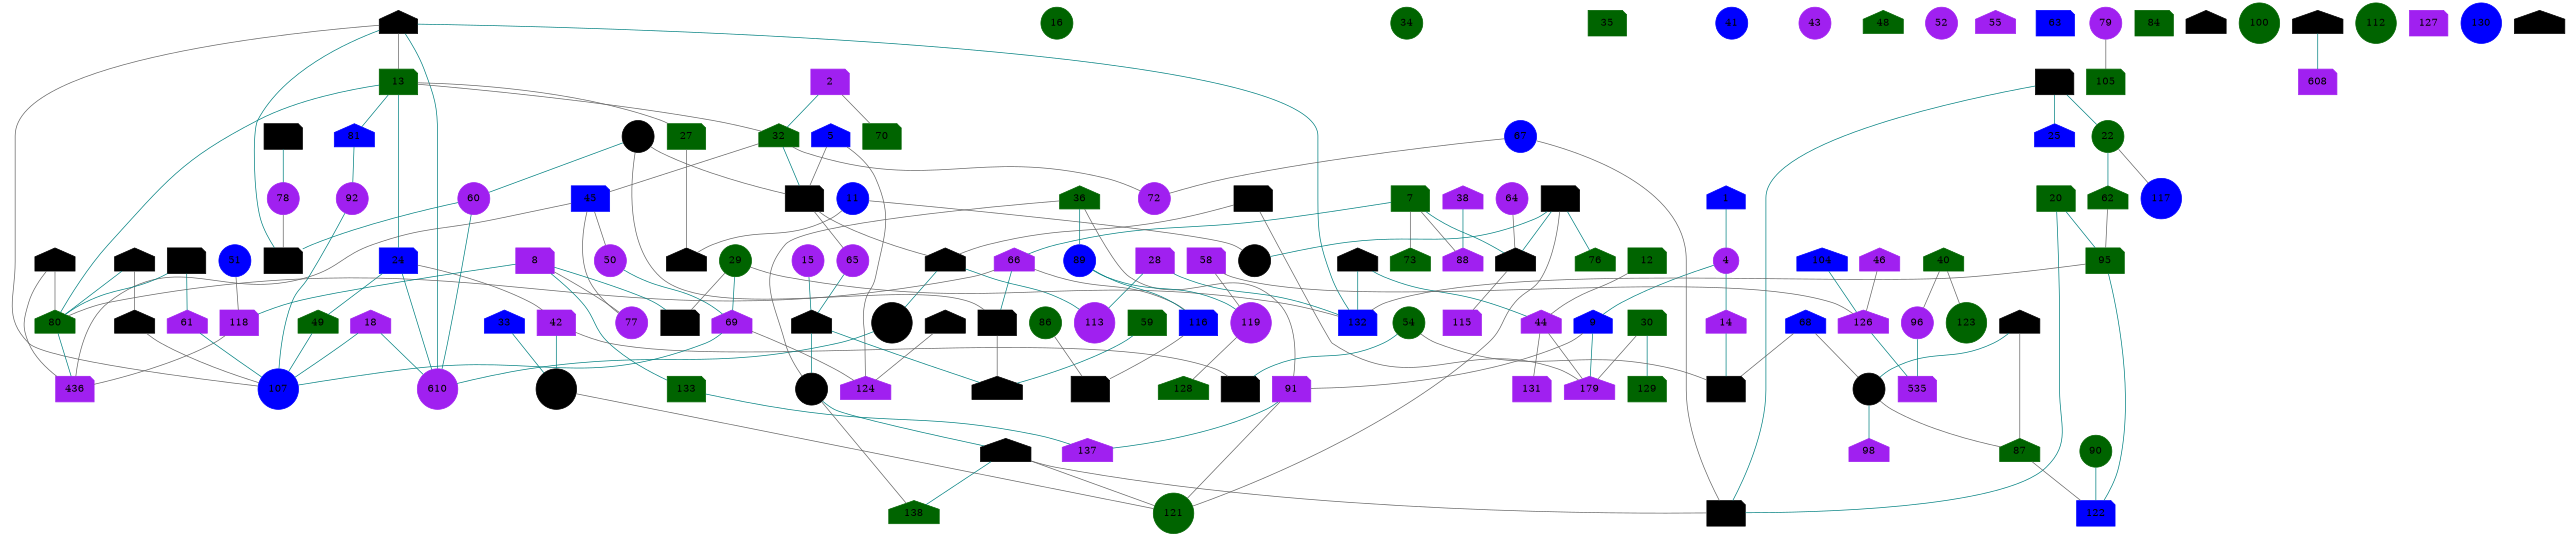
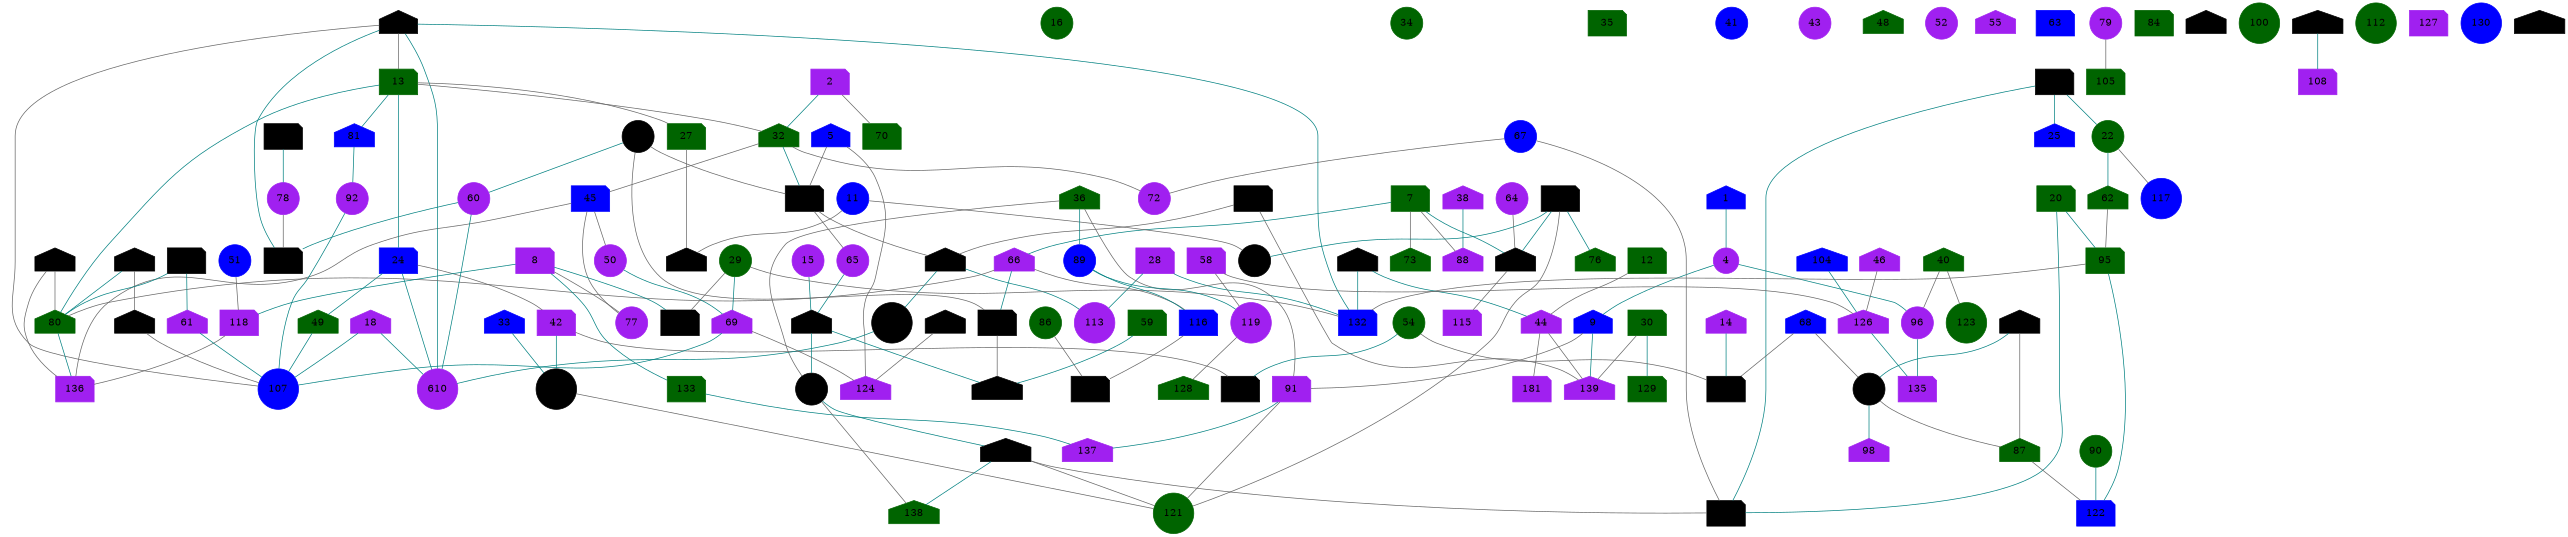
(2318, 82) -> (2318, 82)
(1726, 294) -> (1824, 285)
(75, 389) -> (75, 389)
(1532, 389) -> (1532, 389)
(1590, 389) -> (1590, 389)
(1917, 389) -> (1917, 389)
